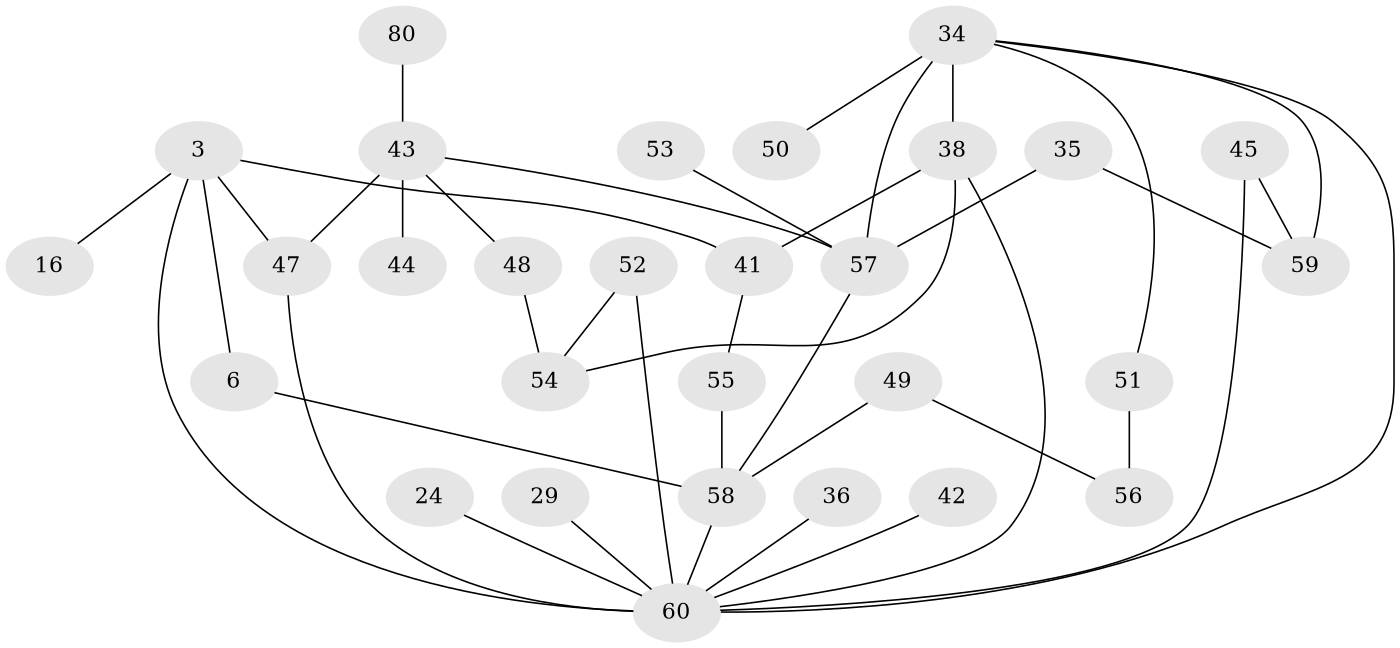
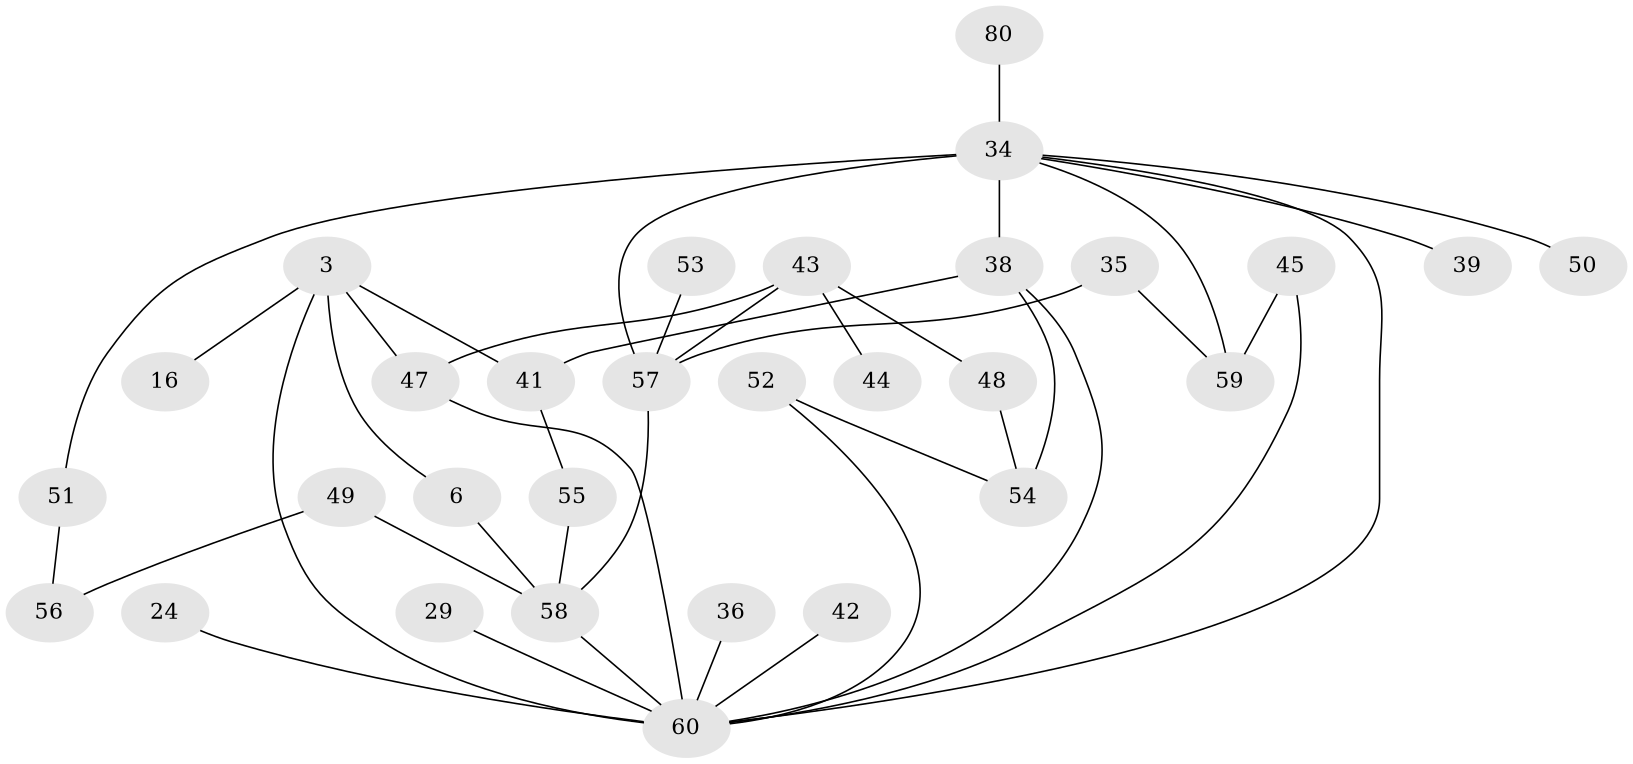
(403, 93) -> (999, 93)
none -> (1468, 266)
